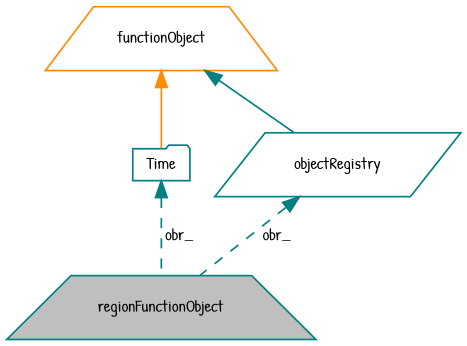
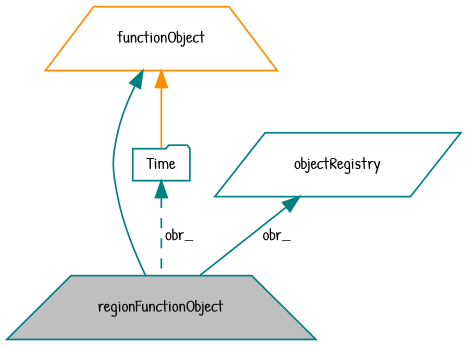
(256, 106) -> (115, 181)
(243, 241) -> (243, 241)
